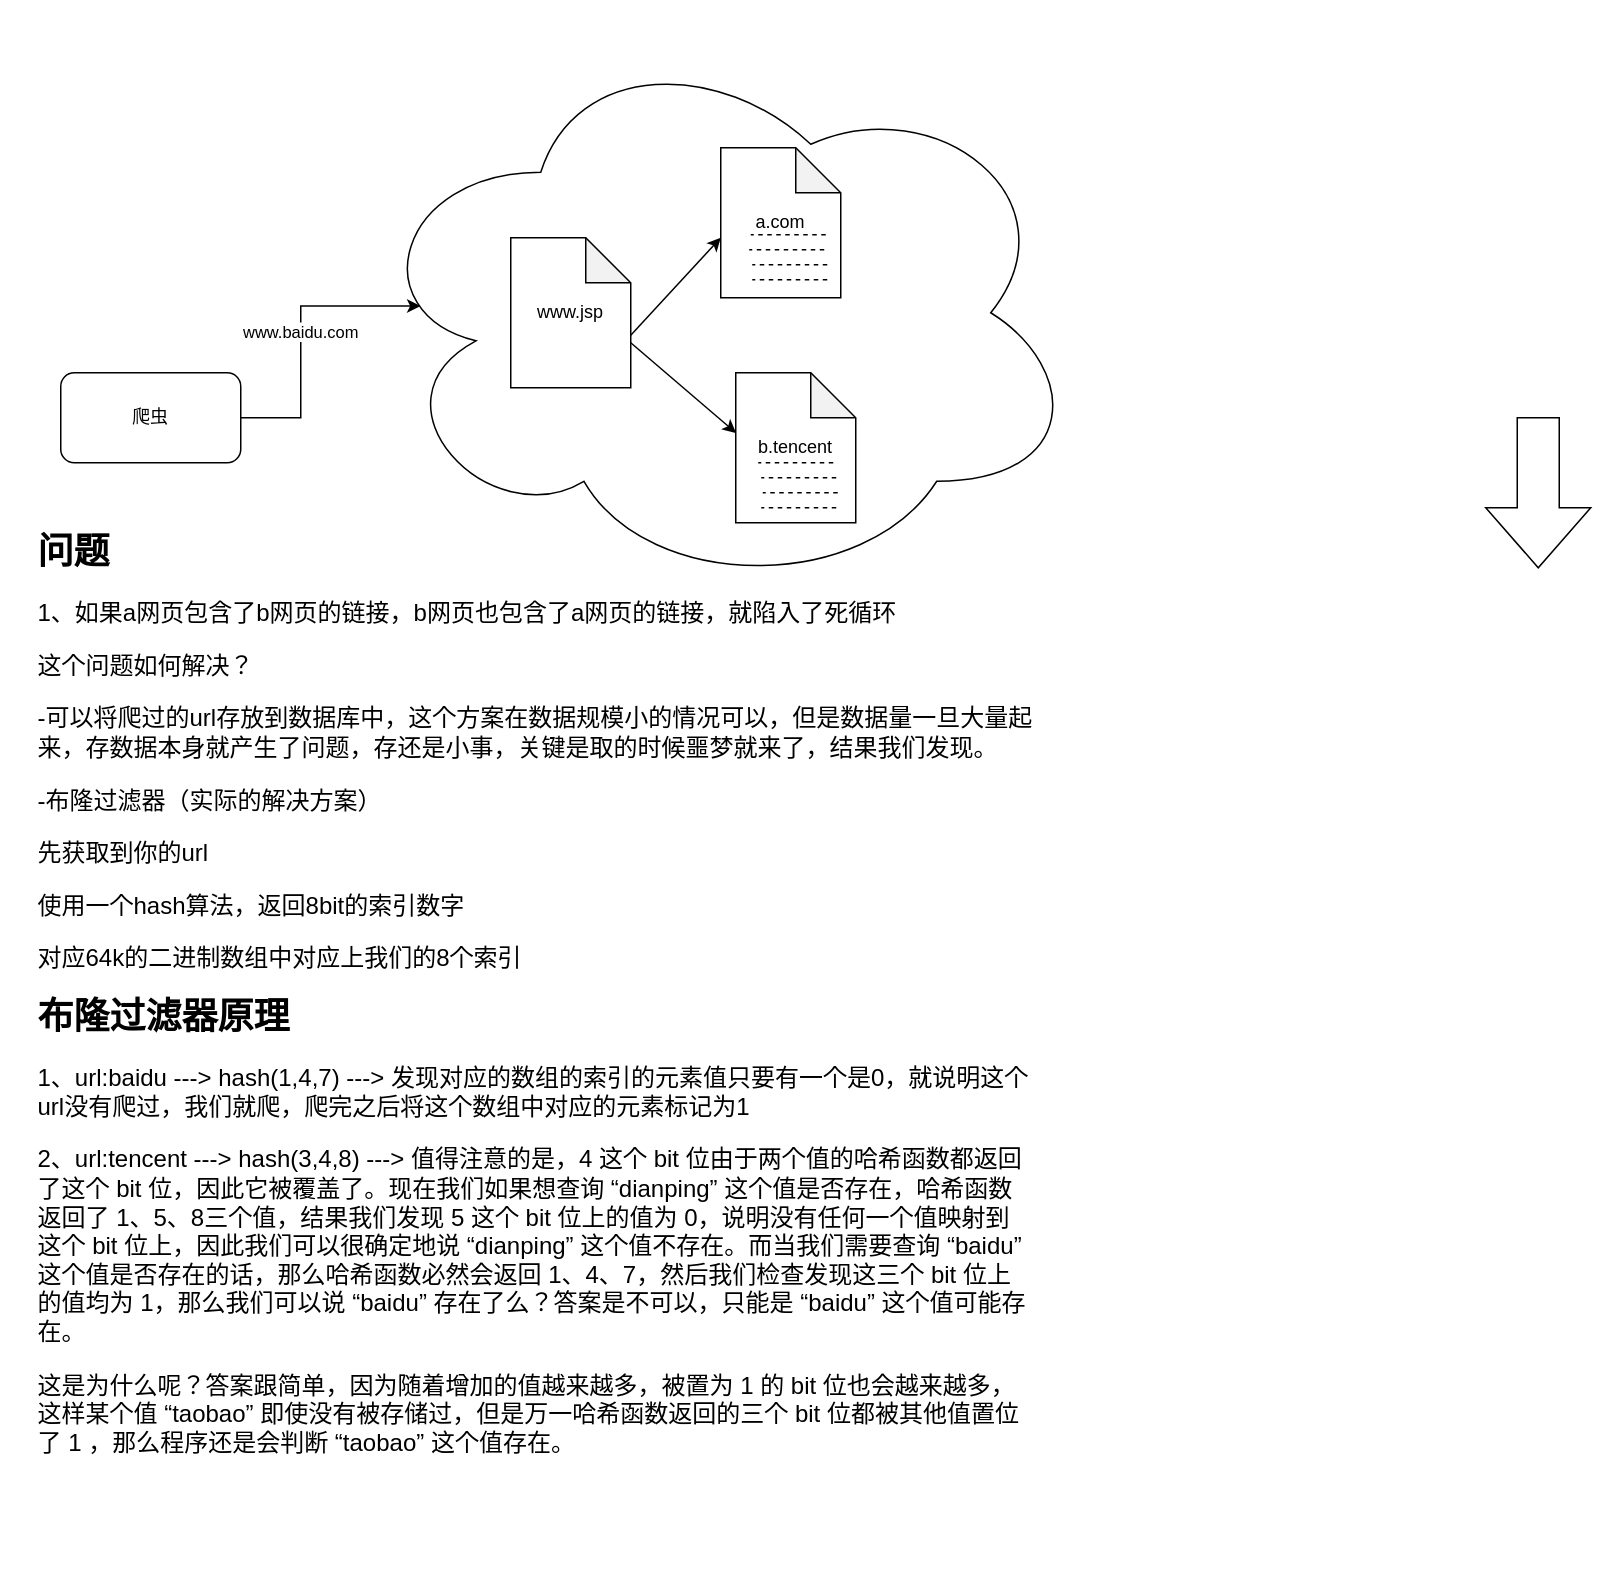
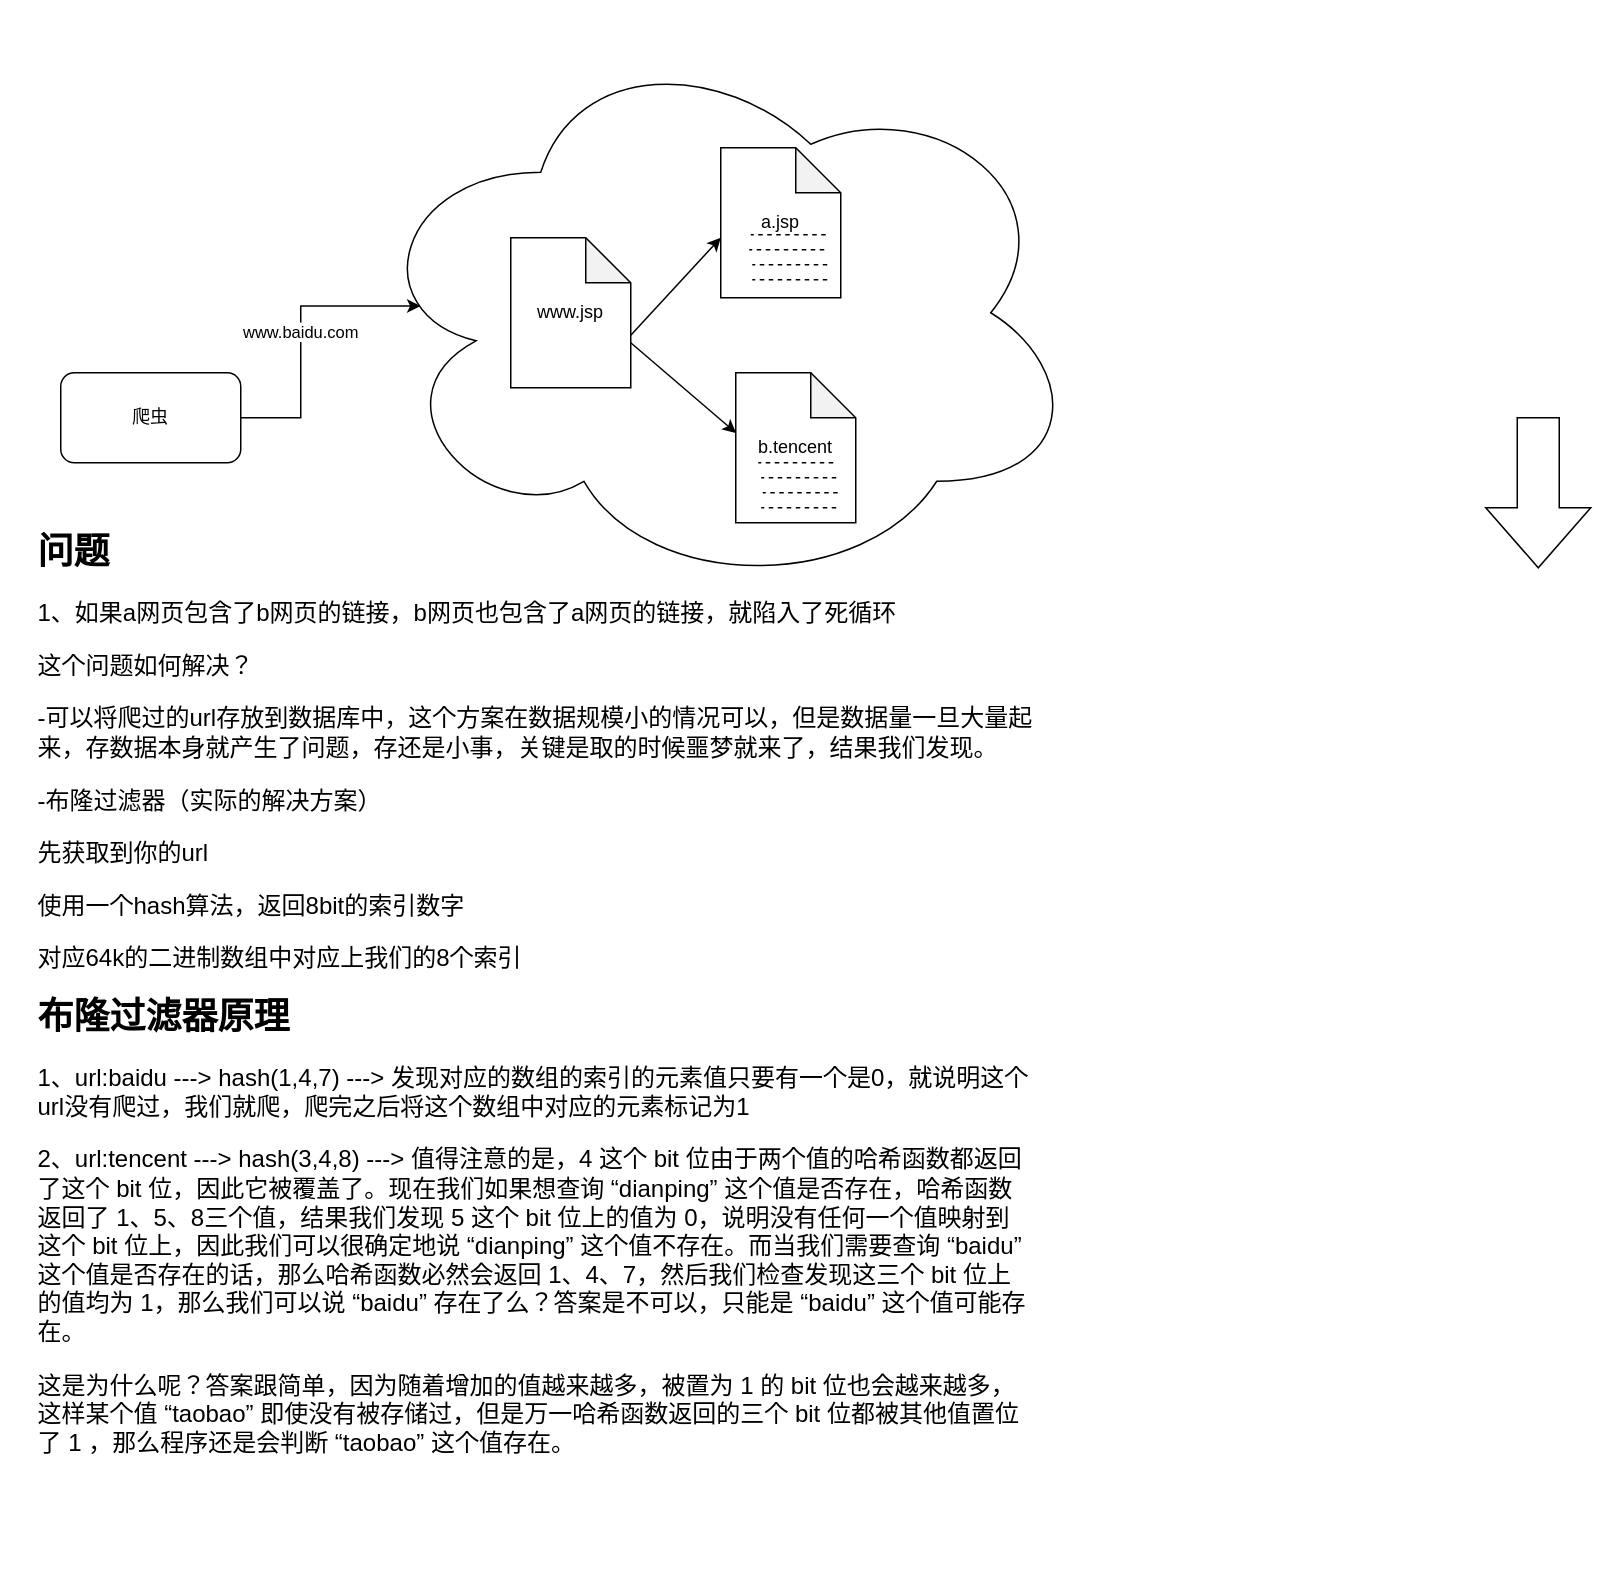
(781, 223) -> (781, 223)
